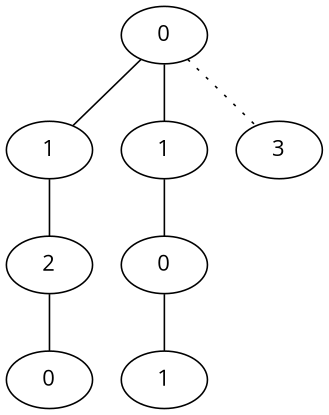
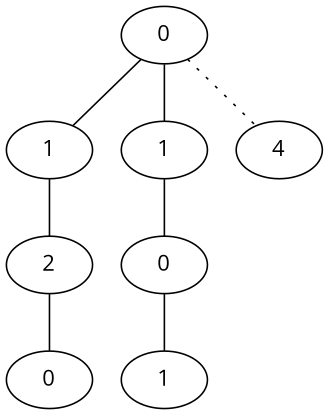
(279, 150) -> (279, 150)
